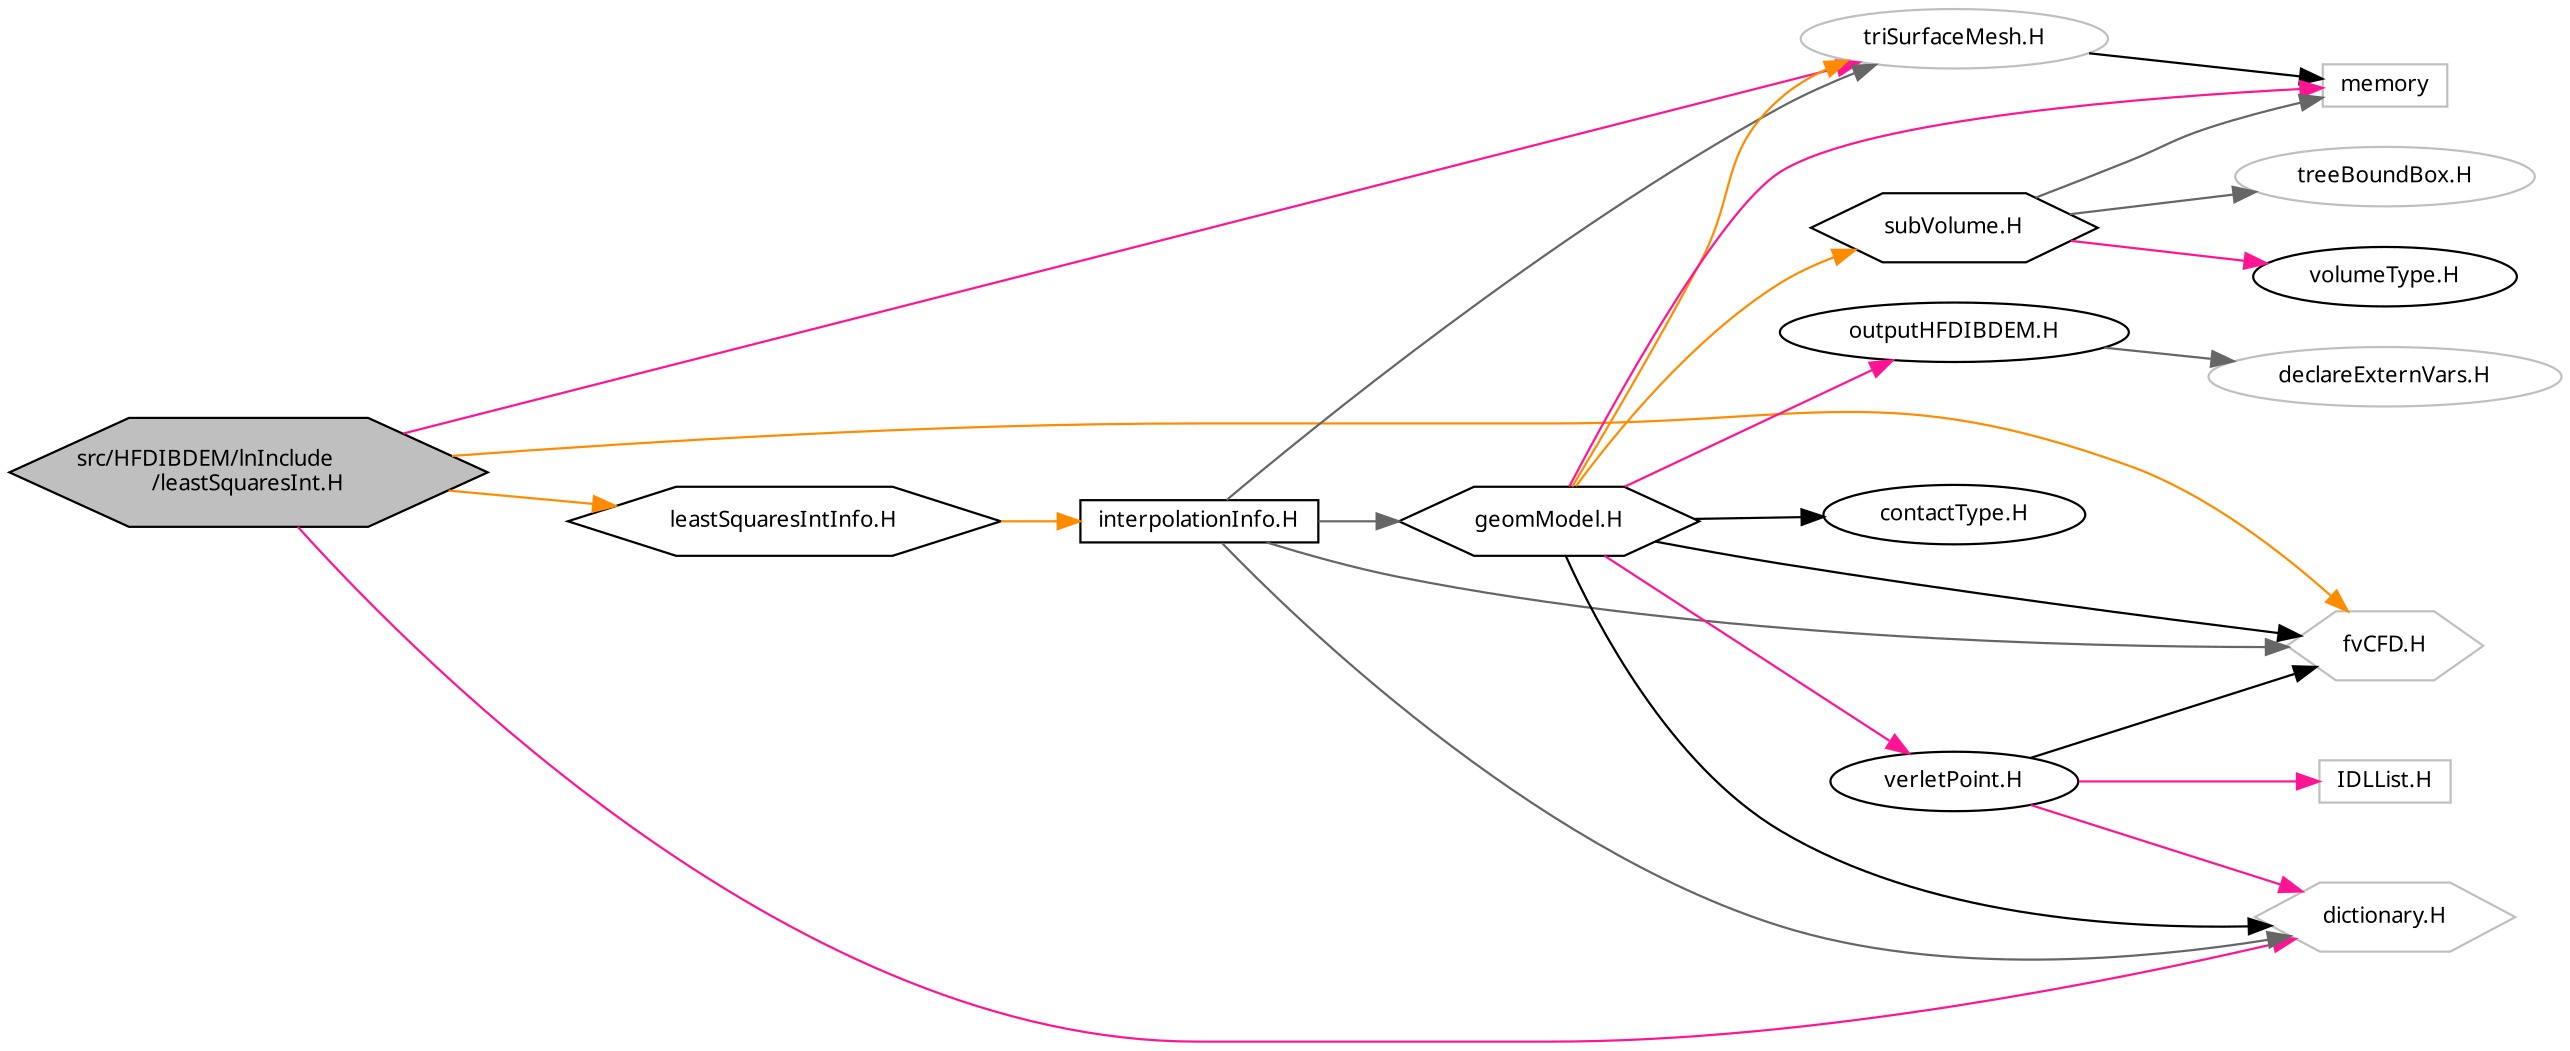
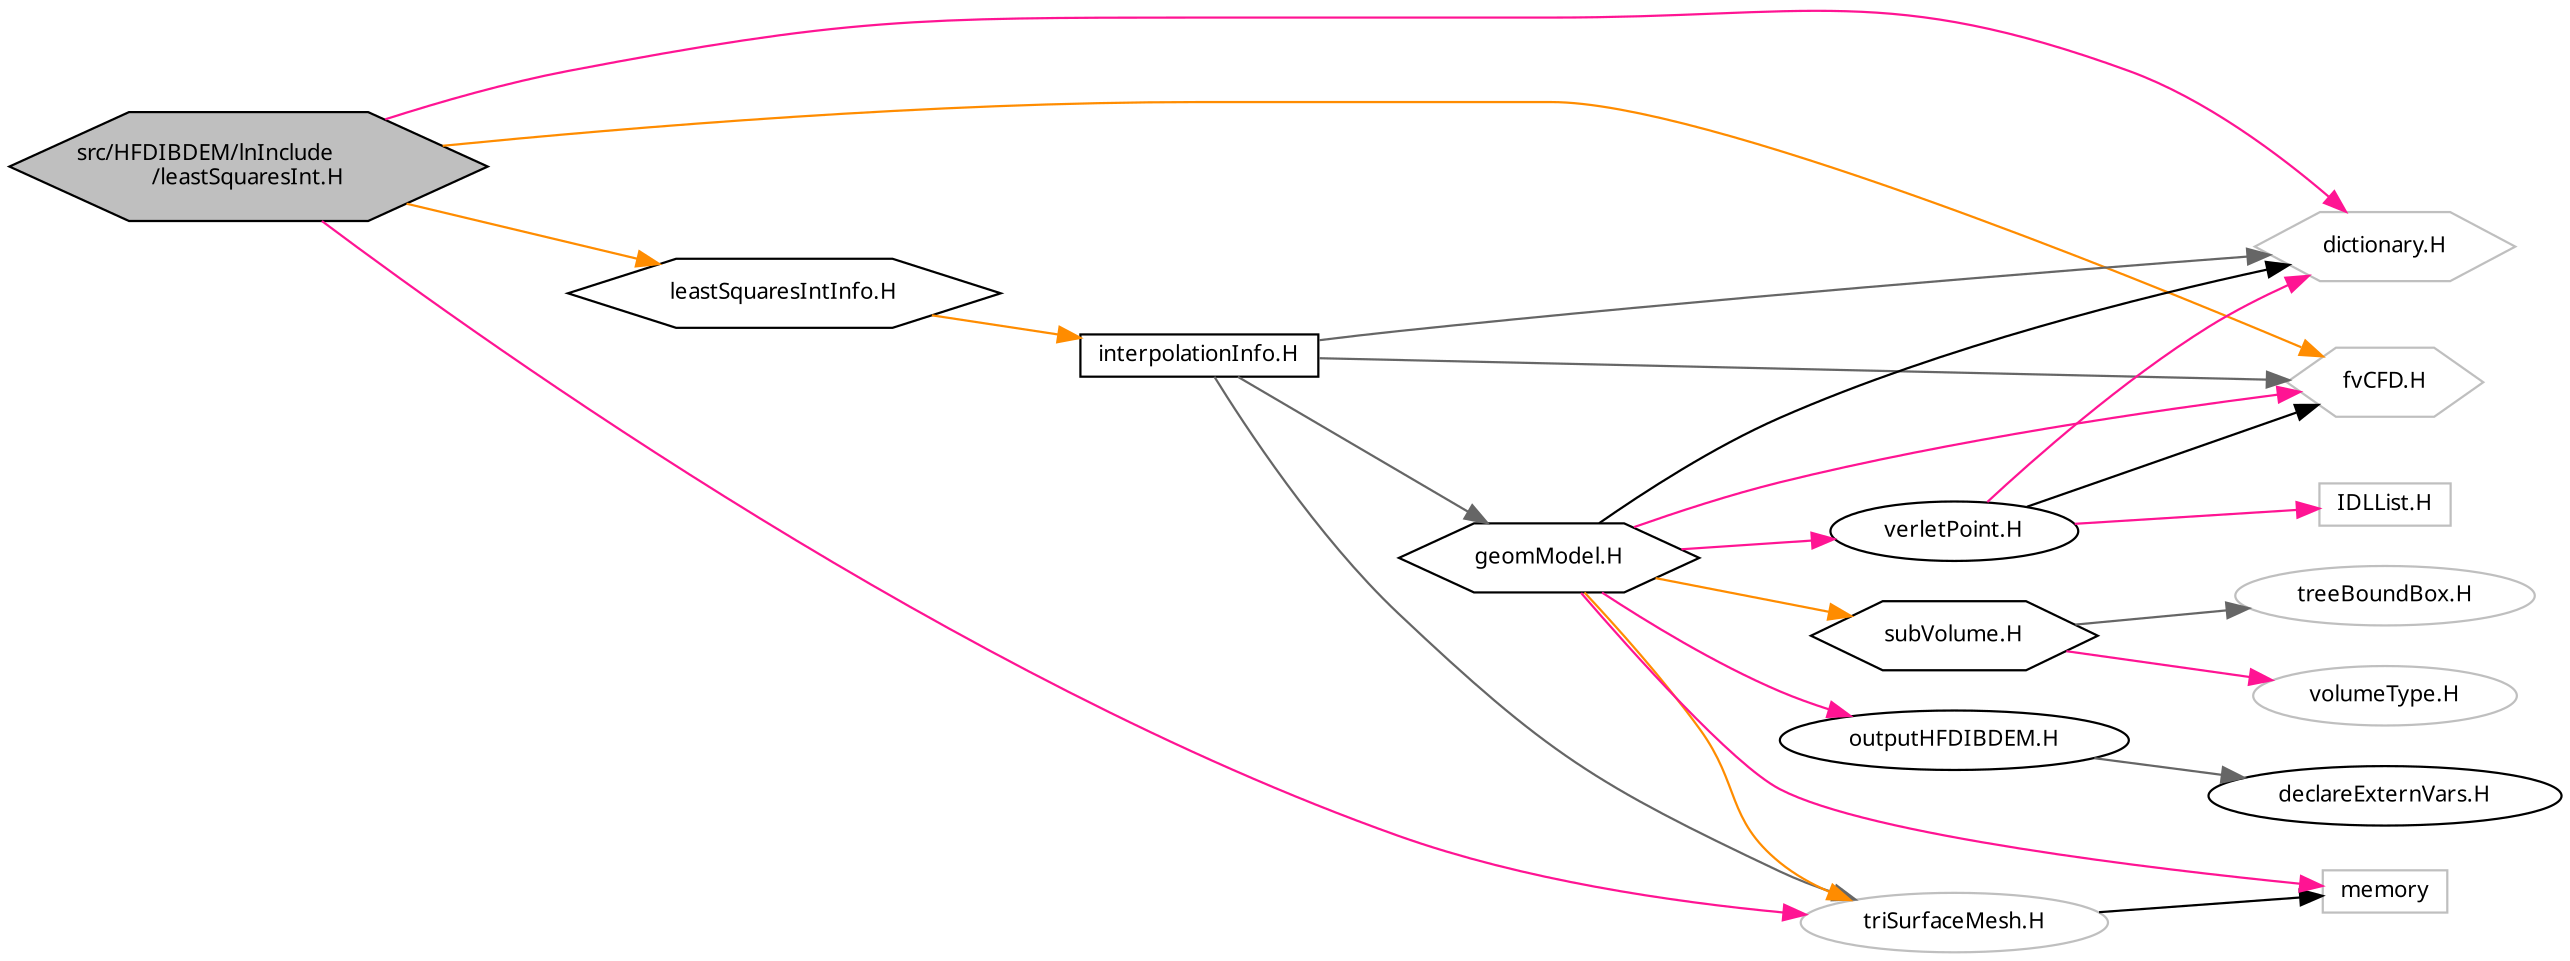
(2166, 145) -> none
(2385, 277) -> (2385, 696)
(2385, 377) -> (2385, 796)
(1954, 515) -> none
(1966, 592) -> (1952, 445)
